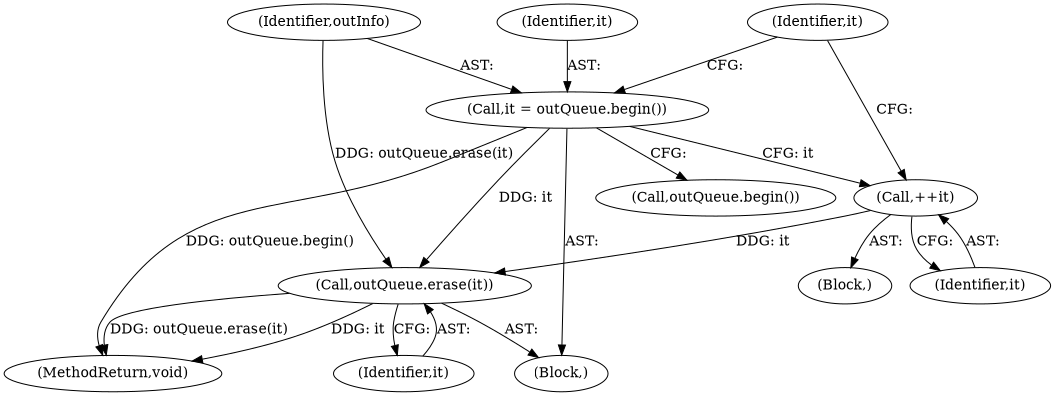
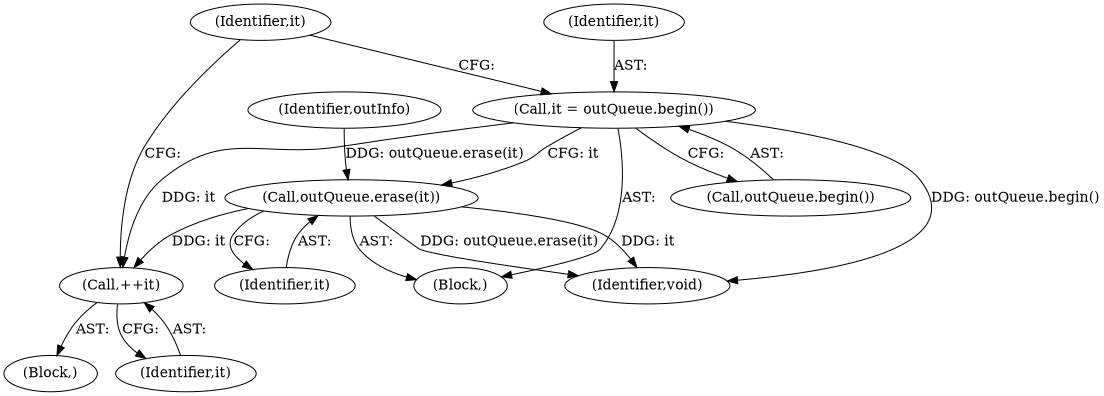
(439, 64) -> (735, 149)
(788, 154) -> (189, 198)
(526, 198) -> (574, 154)
(688, 244) -> (190, 226)
(113, 374) -> (647, 286)
